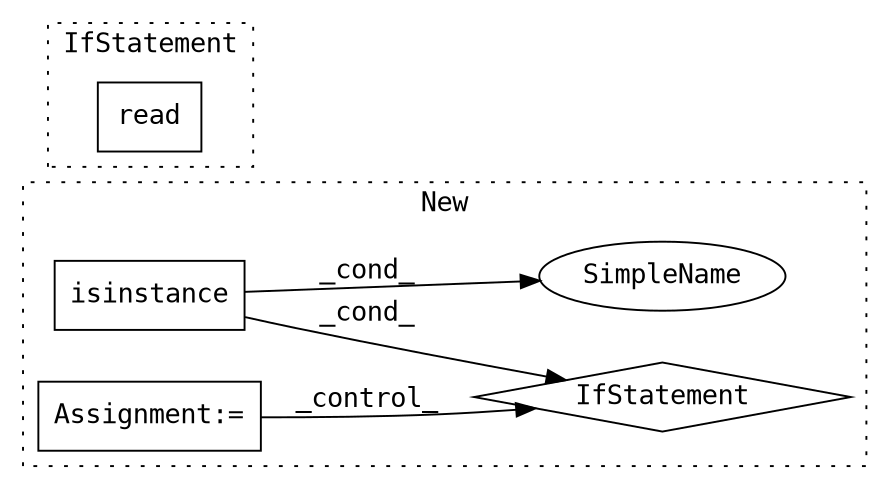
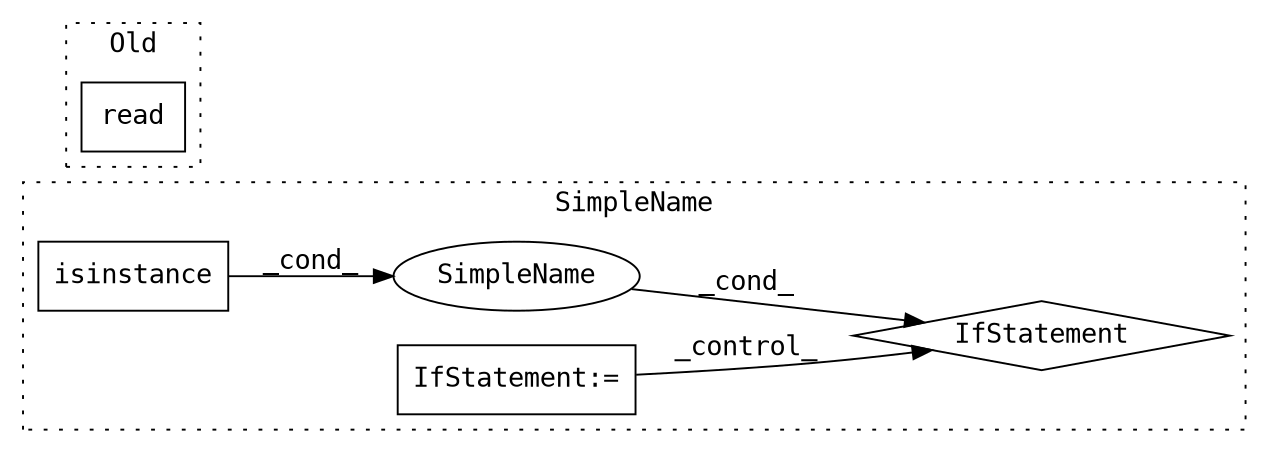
(151, 45) -> (133, 45)
(445, 204) -> (634, 204)
(395, 348) -> (768, 305)
(150, 416) -> (517, 380)
